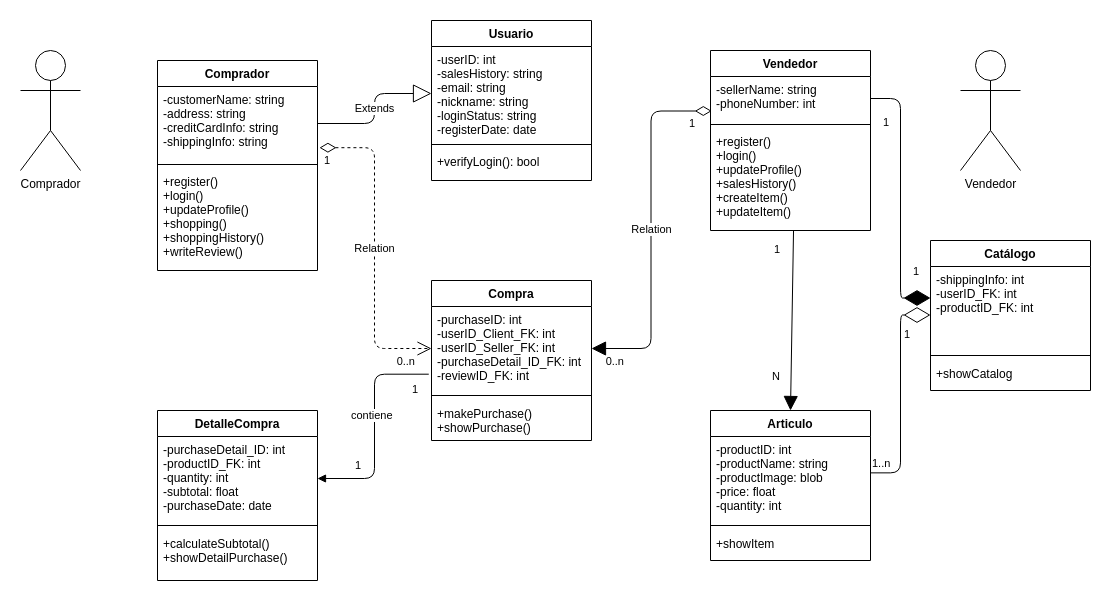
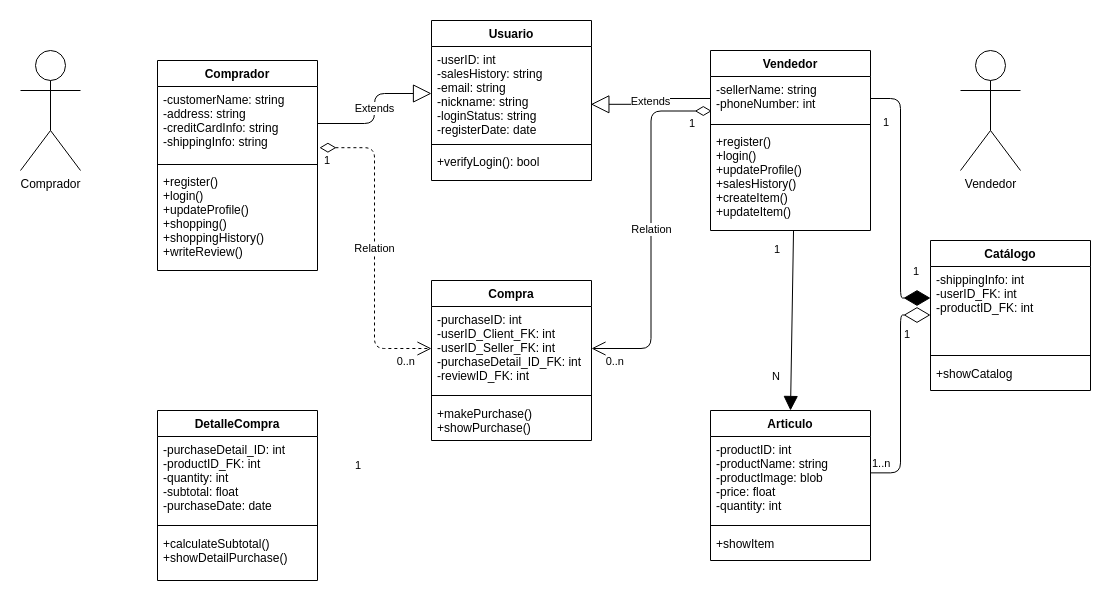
none -> (657, 99)
(607, 349) -> (601, 349)
(375, 423) -> none
